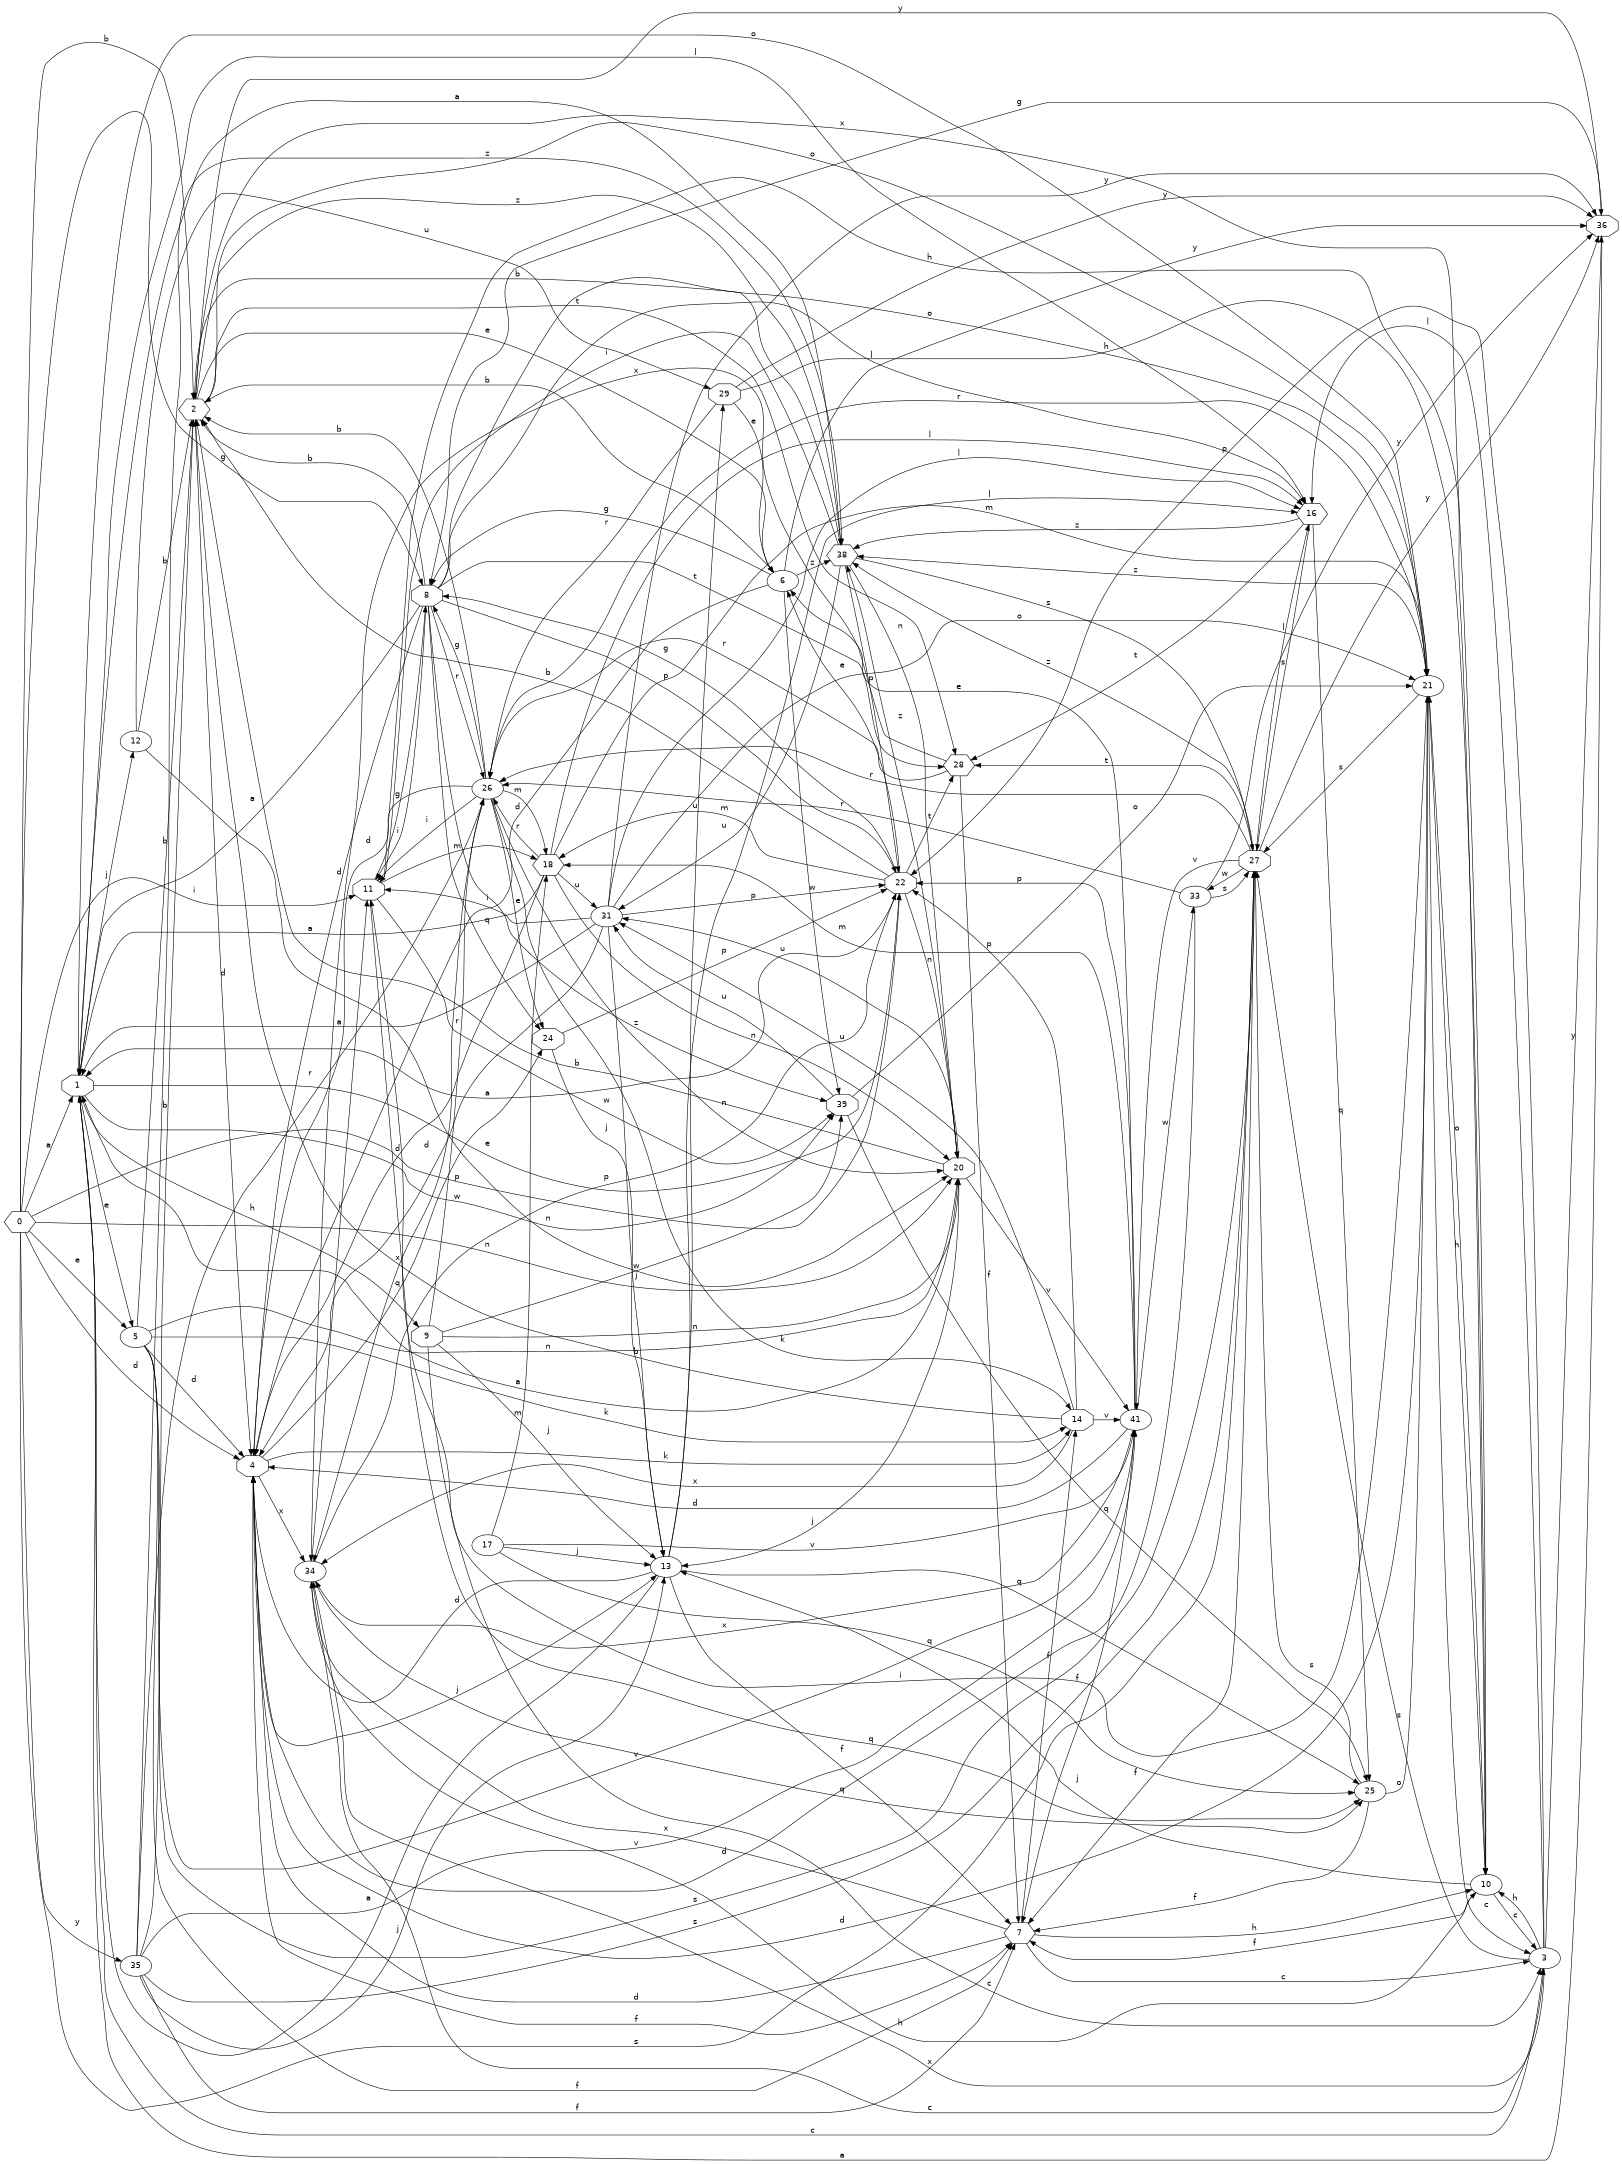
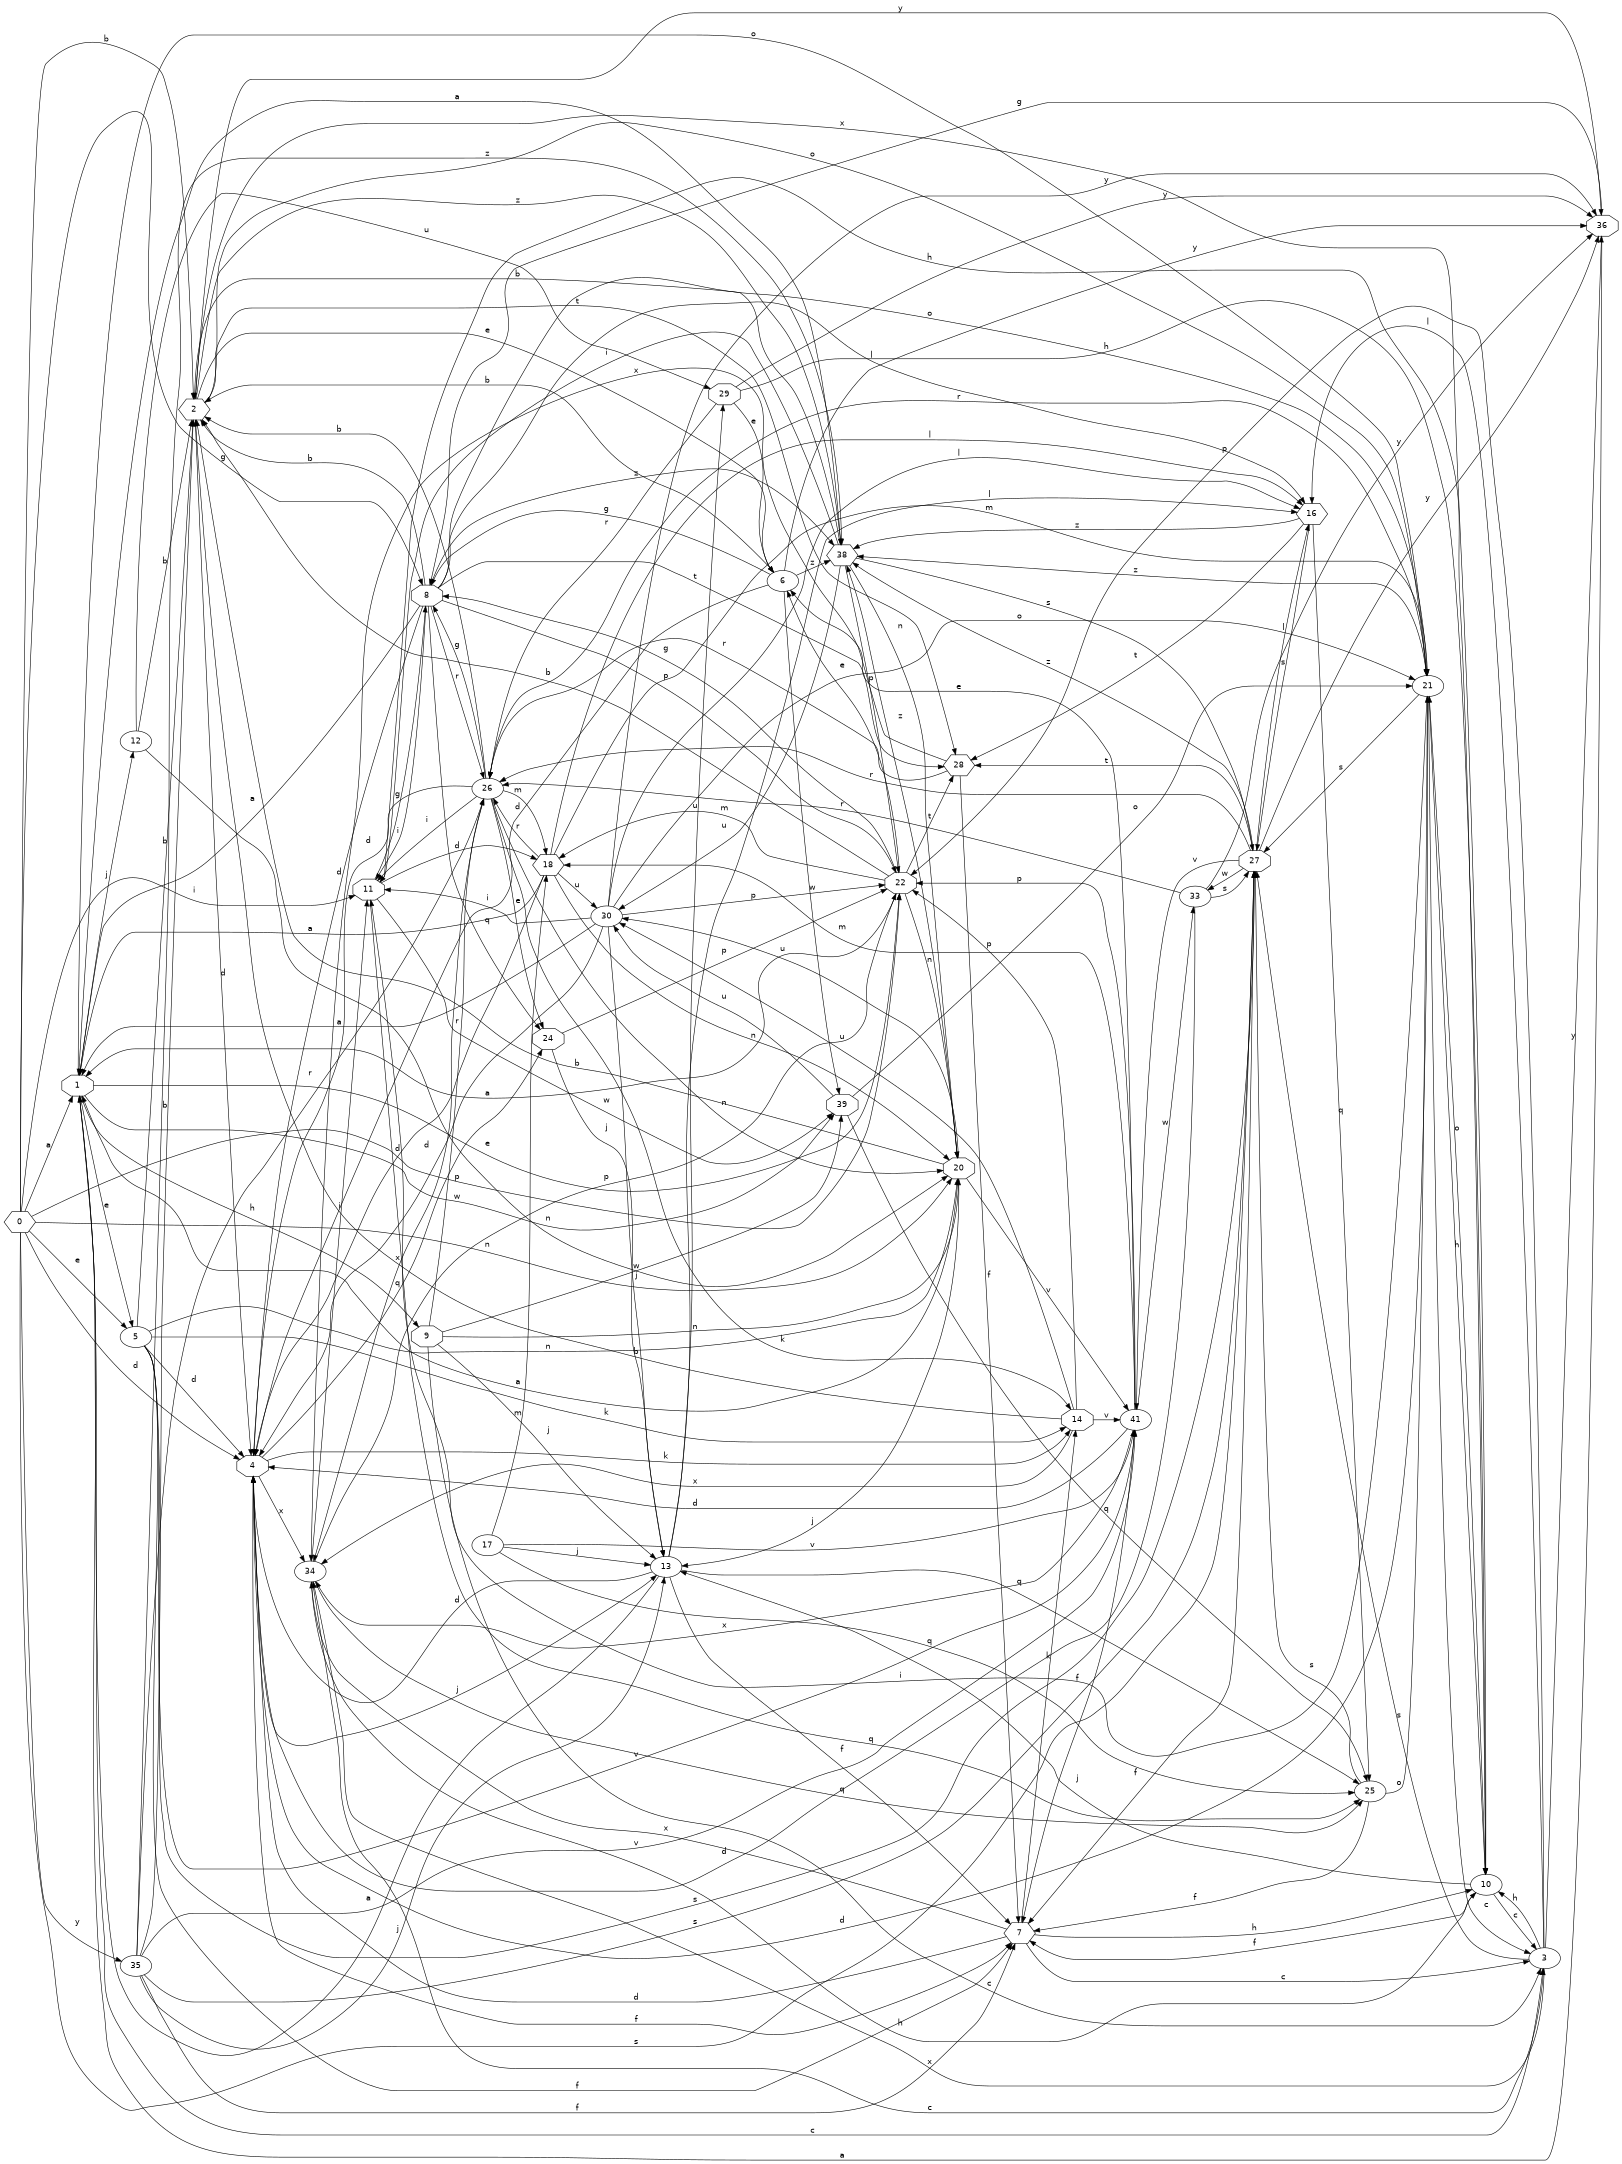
(326, 57) -> none
(457, 846) -> (457, 846)
(607, 916) -> (607, 916)
(514, 938) -> (623, 480)
(1049, 1656) -> (1049, 1656)
